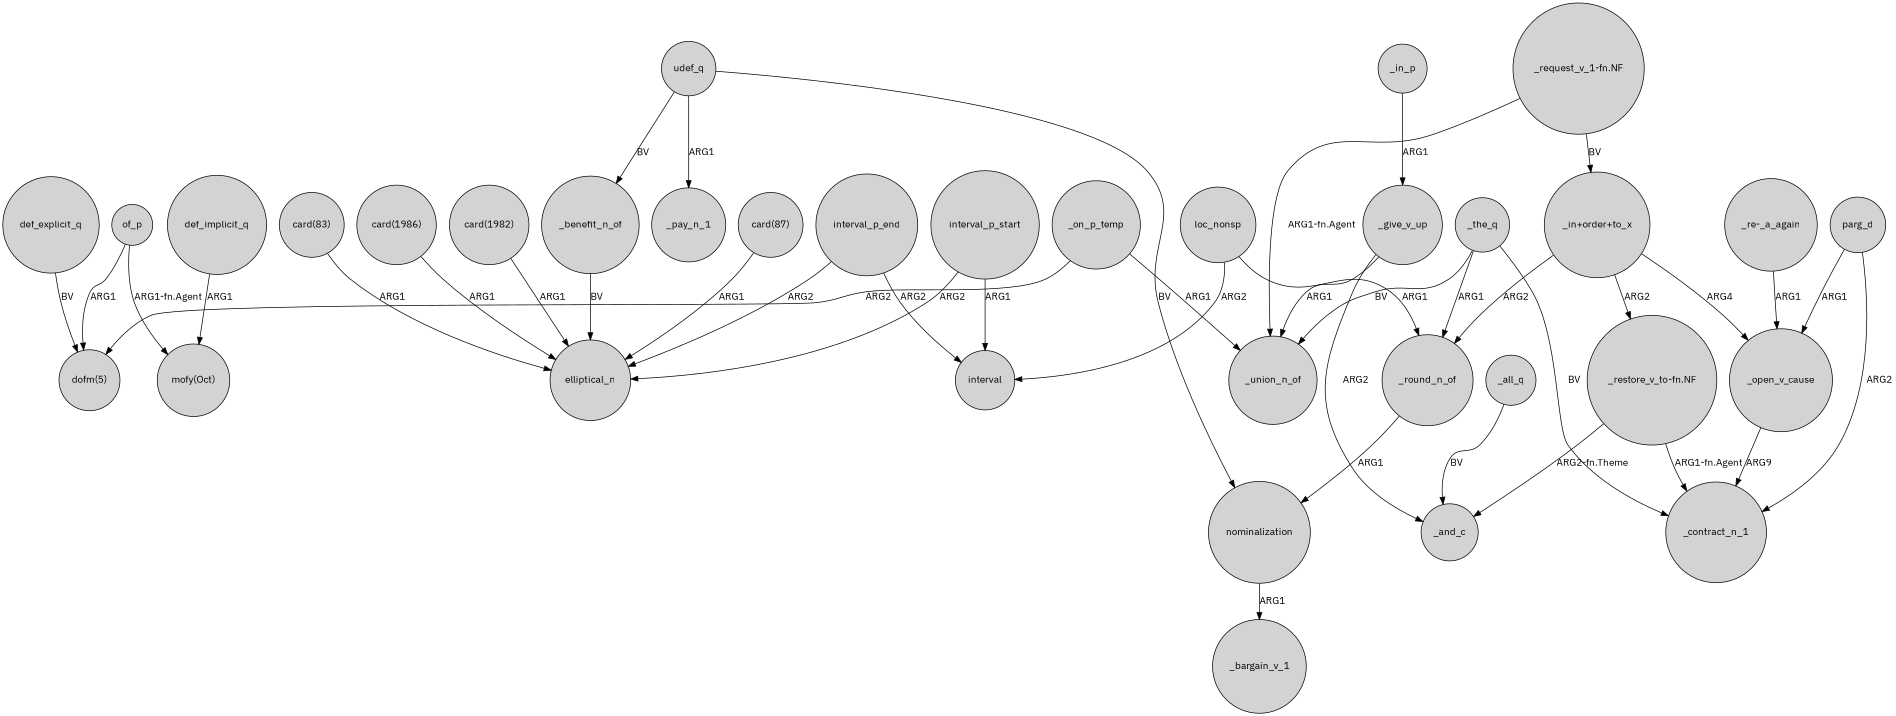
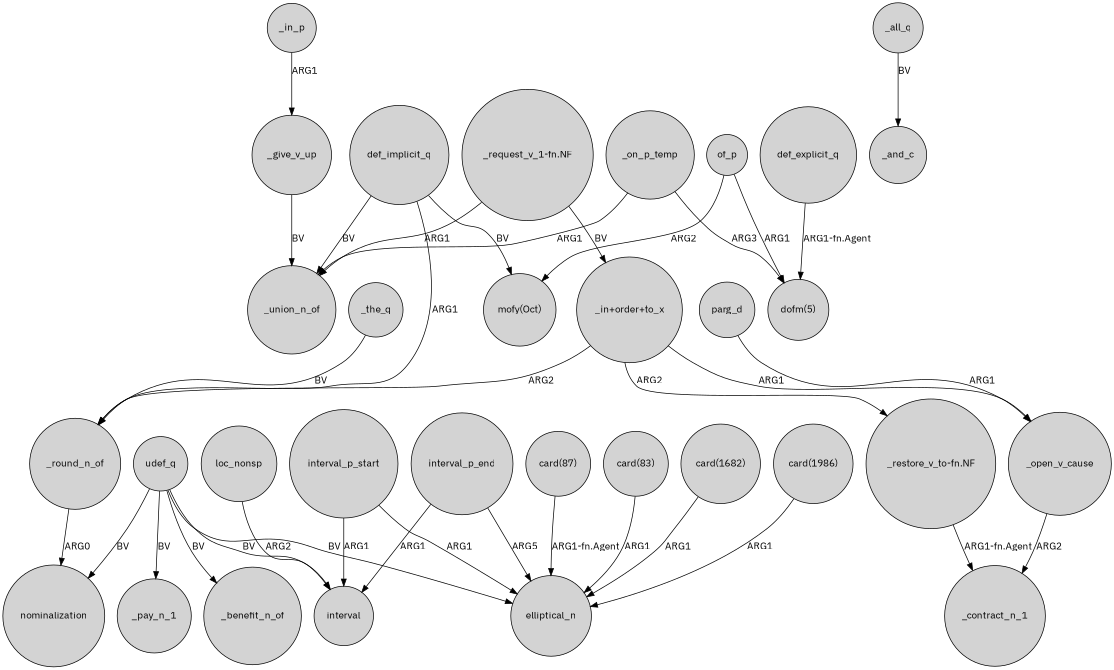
(702, 153) -> (164, 547)
(489, 225) -> (721, 464)
(1322, 225) -> (437, 239)
(1771, 225) -> none
(1303, 287) -> (375, 383)
(1398, 288) -> (346, 232)
(67, 297) -> (838, 239)
(169, 297) -> (684, 239)
(220, 297) -> (503, 239)
(732, 297) -> (586, 547)
(801, 297) -> (525, 547)
(879, 297) -> (745, 239)
(913, 297) -> (413, 547)
(953, 297) -> (460, 547)
(1320, 297) -> (298, 239)
(1471, 297) -> (321, 381)
(1720, 297) -> (772, 381)
(590, 300) -> (328, 552)
(1558, 398) -> none
(1857, 398) -> none
(1326, 400) -> none
(1371, 463) -> (78, 547)
(1759, 463) -> (1050, 547)
(1543, 470) -> none
none -> (239, 551)
(1259, 666) -> none
